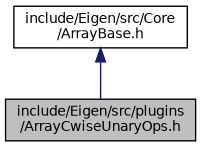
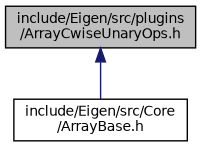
(101, 81) -> (101, 81)
